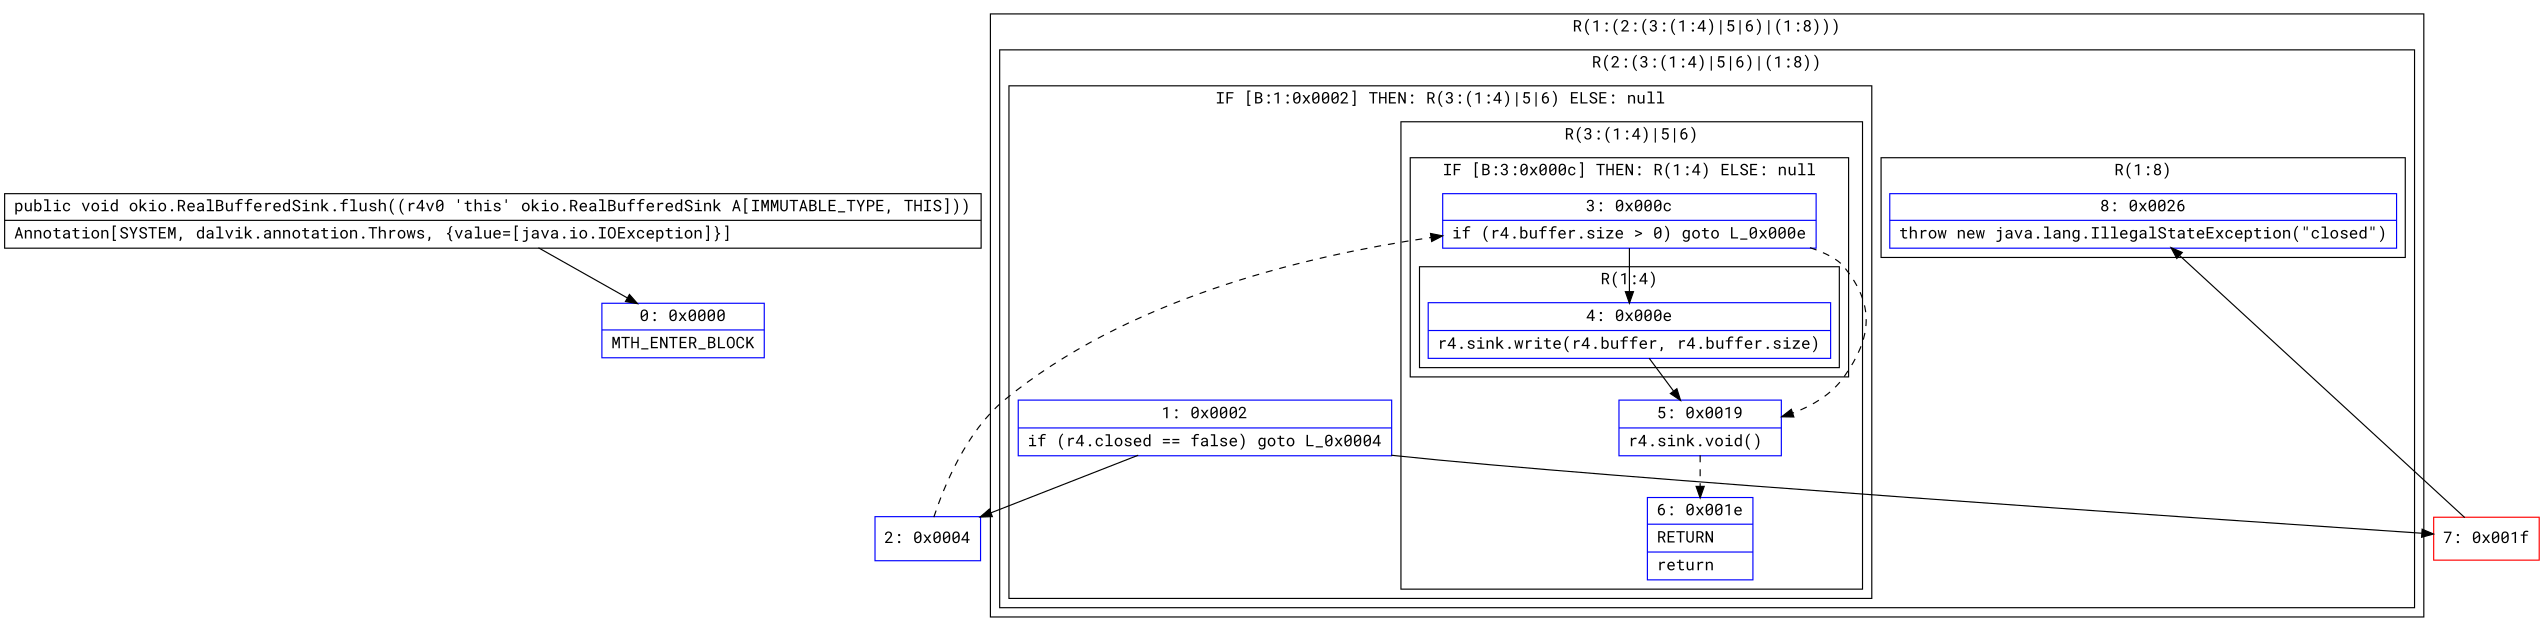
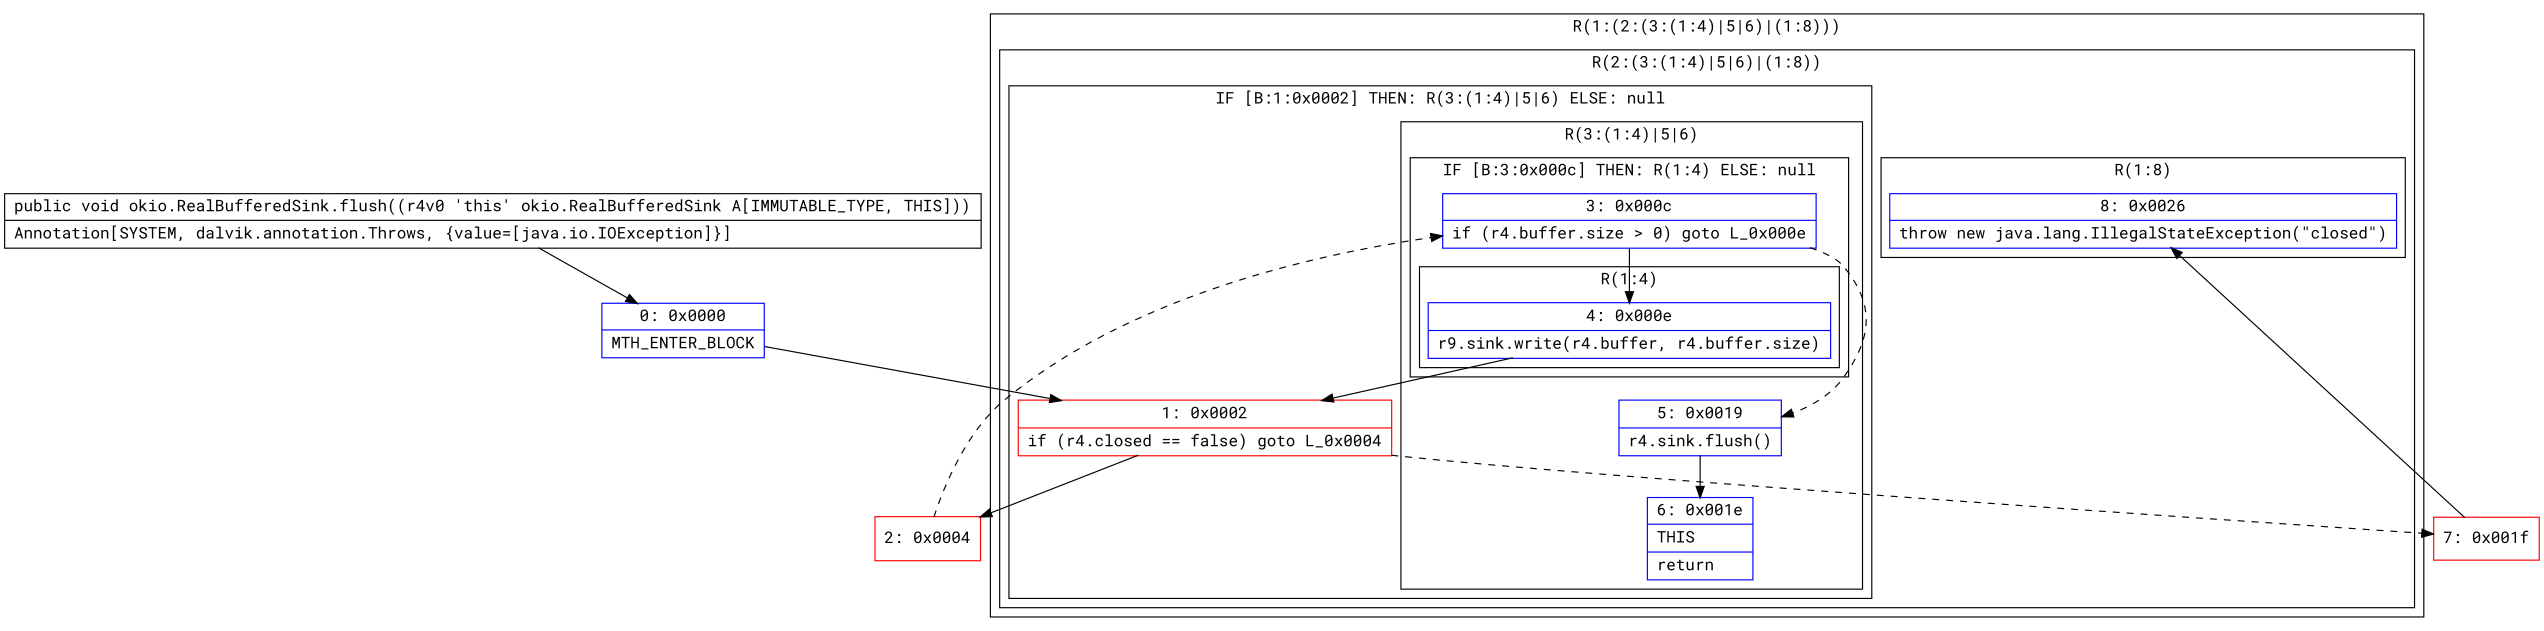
(1629, 344) -> (1629, 344)
none -> (907, 373)
(1661, 375) -> (1392, 385)
(1205, 428) -> (1205, 428)
(1696, 441) -> (1700, 441)
(1700, 471) -> (1700, 471)
(1906, 497) -> (1906, 497)
(1686, 538) -> (1676, 538)
(928, 539) -> (928, 539)
